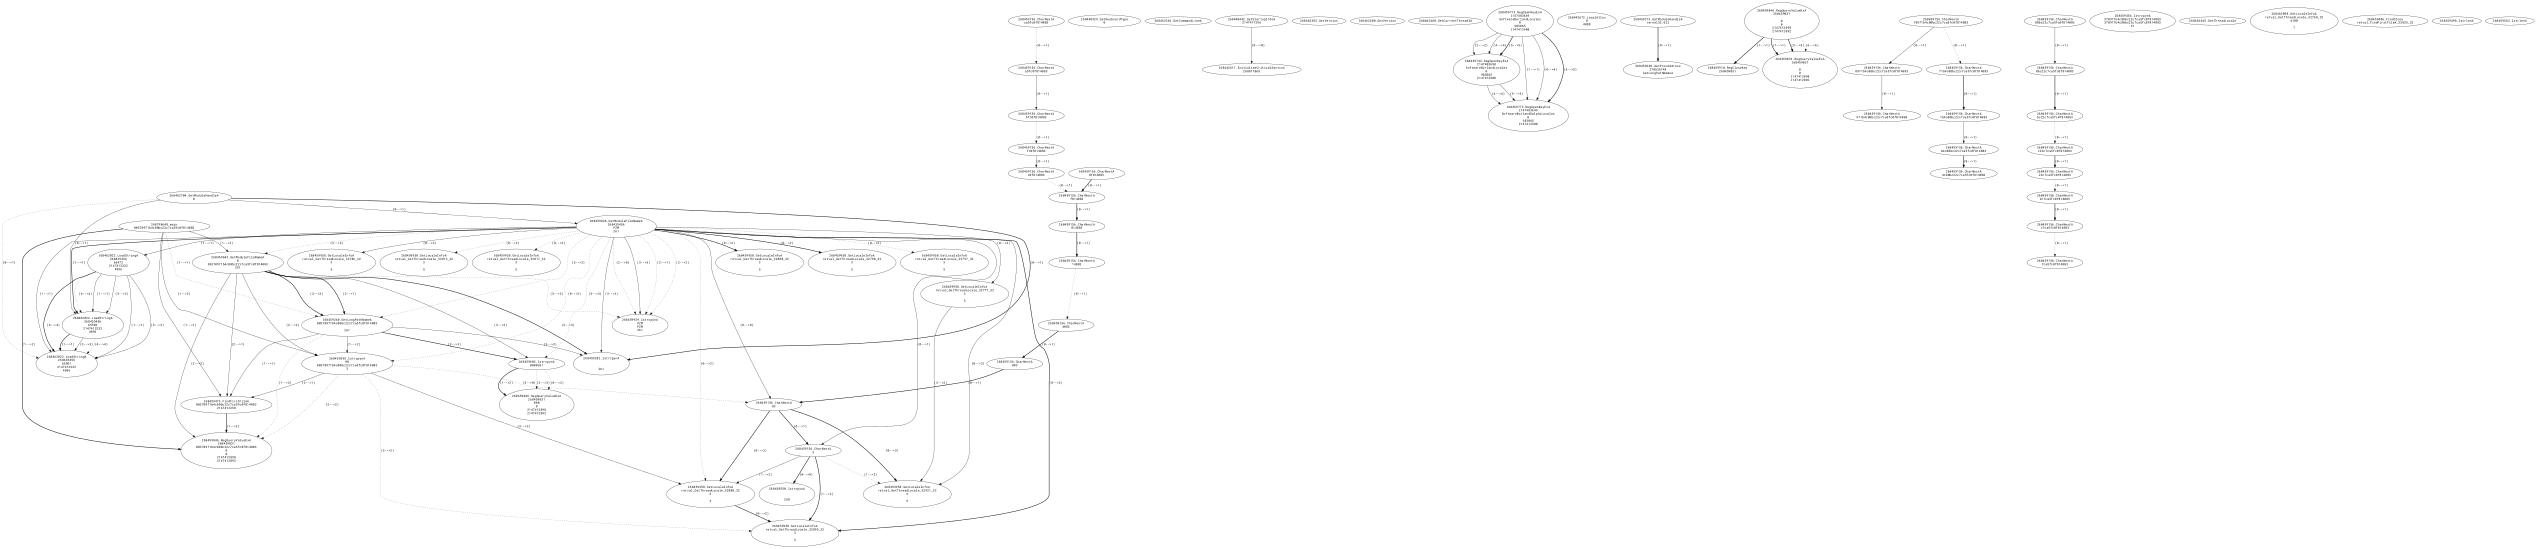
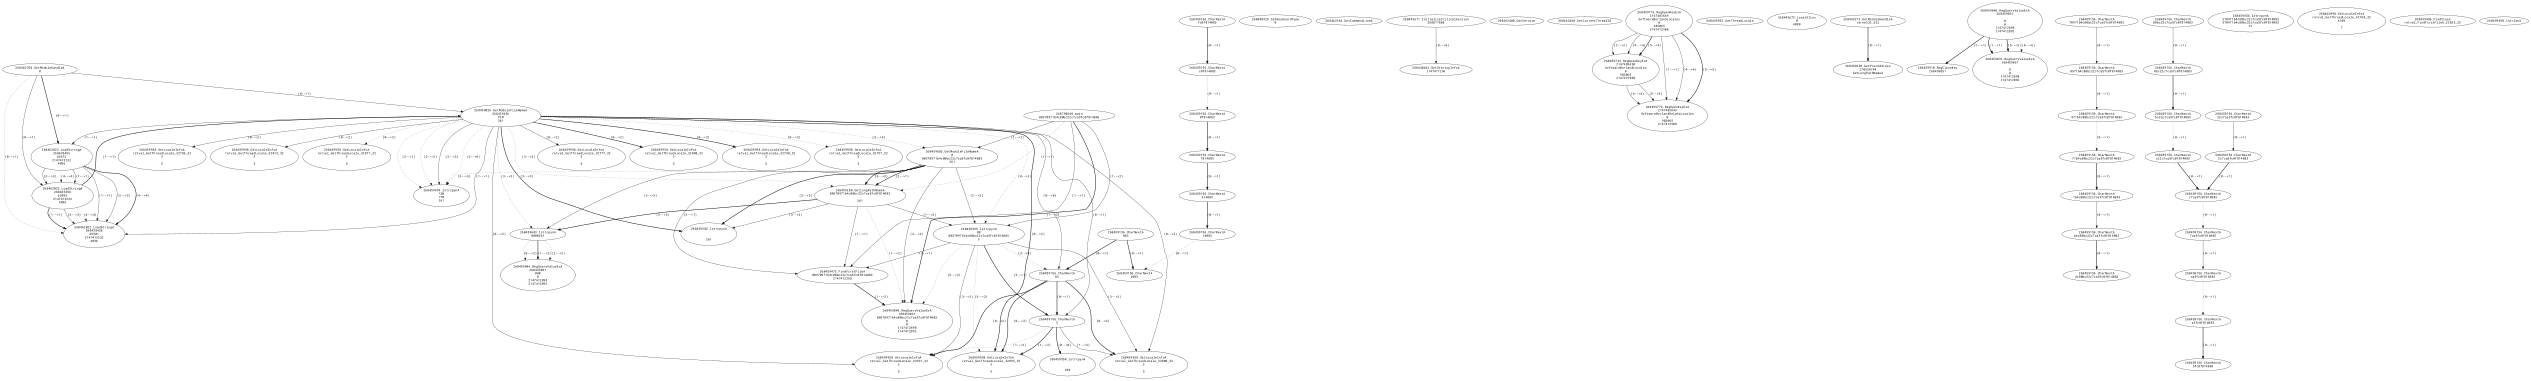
(1319, 21) -> none
none -> (1730, 21)
(2213, 21) -> none
(2510, 21) -> none
(1252, 44) -> (1436, 44)
(1952, 44) -> (2097, 135)
(1036, 92) -> (2203, 342)
(1036, 131) -> none
(1036, 160) -> (1207, 44)
(2055, 160) -> (2187, 175)
(2055, 184) -> (2233, 135)
(1056, 185) -> (1207, 92)
(859, 219) -> (50, 109)
(193, 239) -> (235, 123)
(518, 240) -> (375, 130)
none -> (2203, 254)
none -> (1009, 285)
(604, 293) -> (570, 205)
(701, 340) -> (1046, 135)
(1041, 344) -> (1130, 254)
(934, 392) -> (959, 305)
(752, 513) -> (1011, 307)
